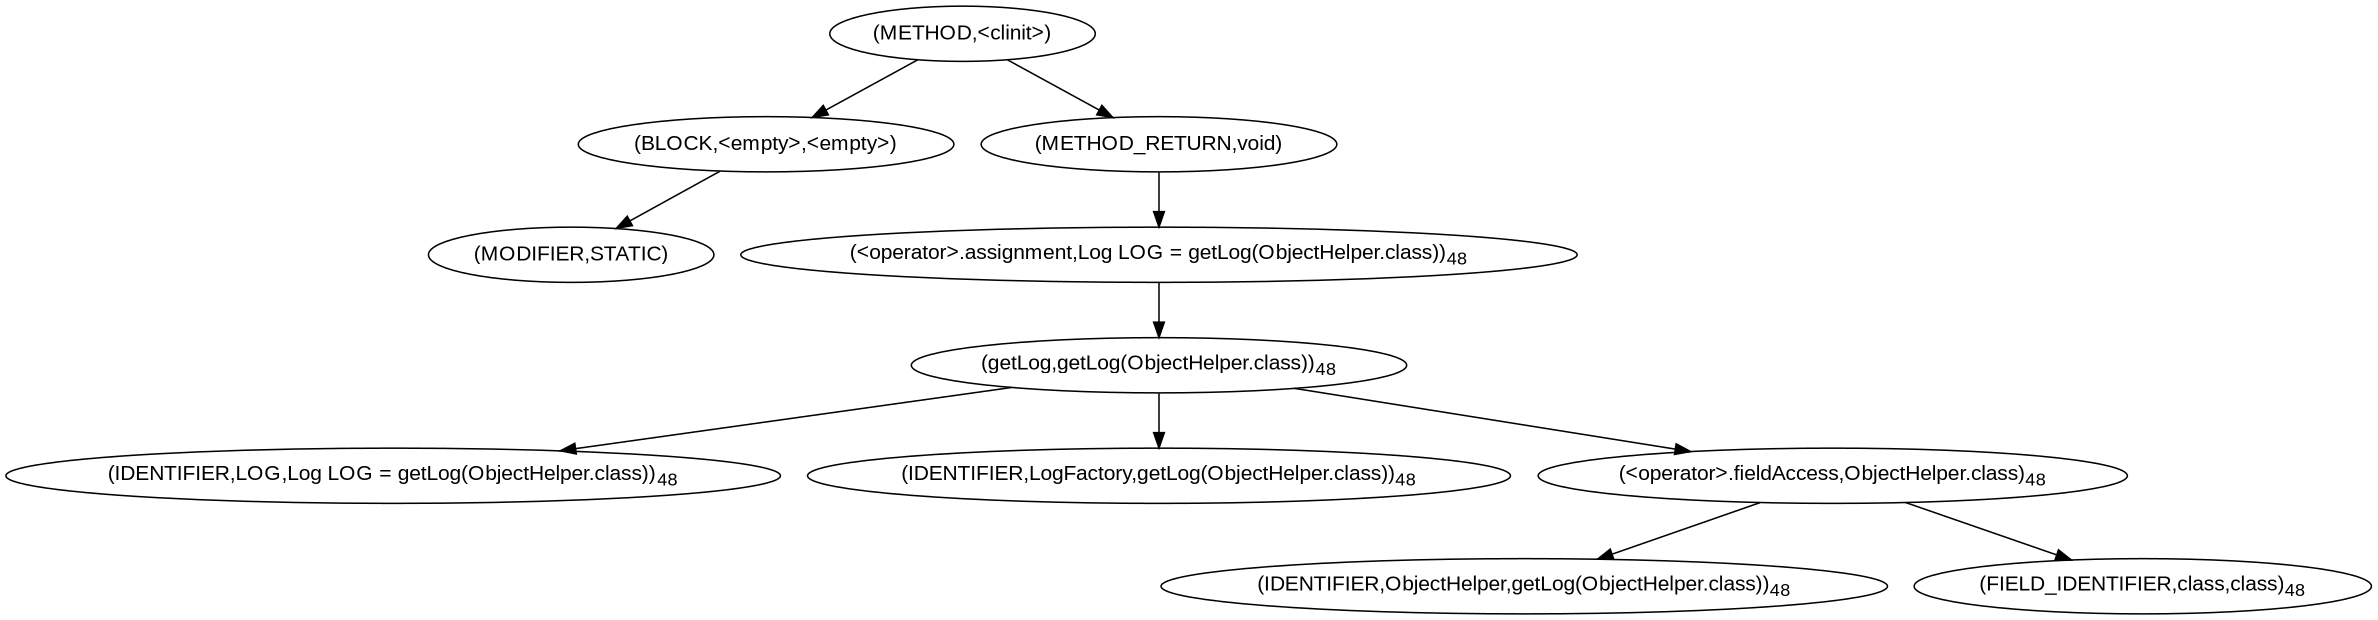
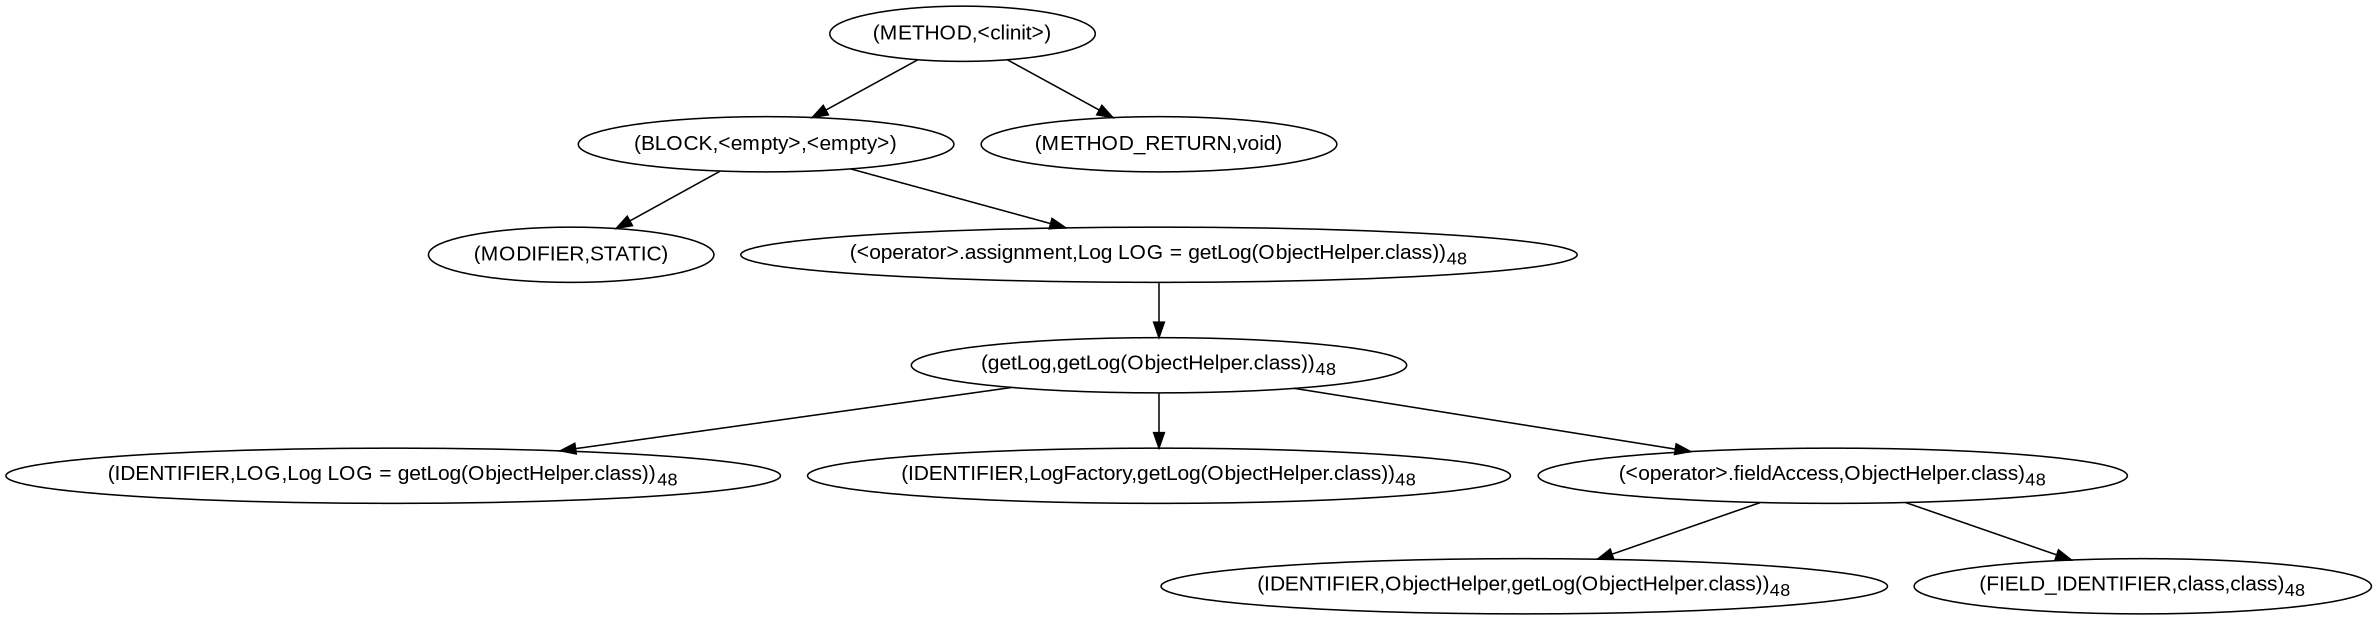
(1159, 192) -> (951, 196)
